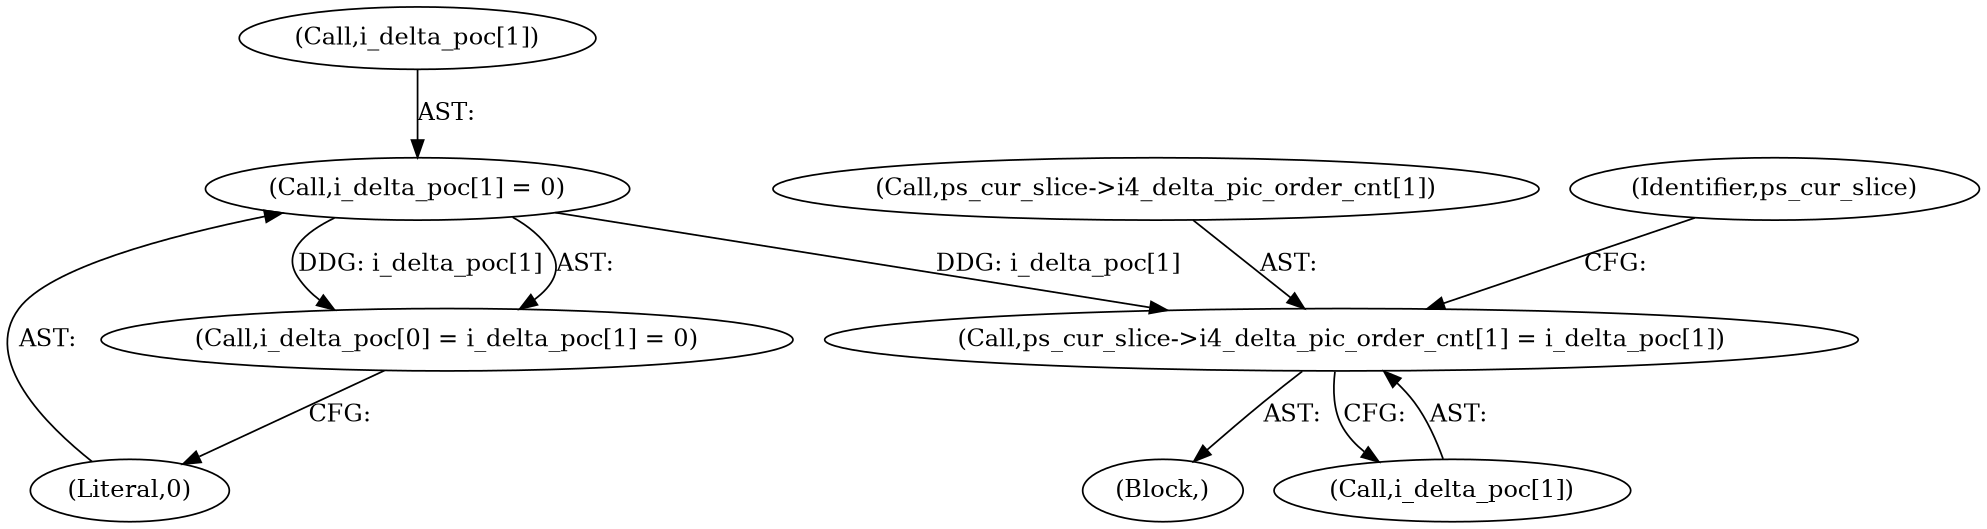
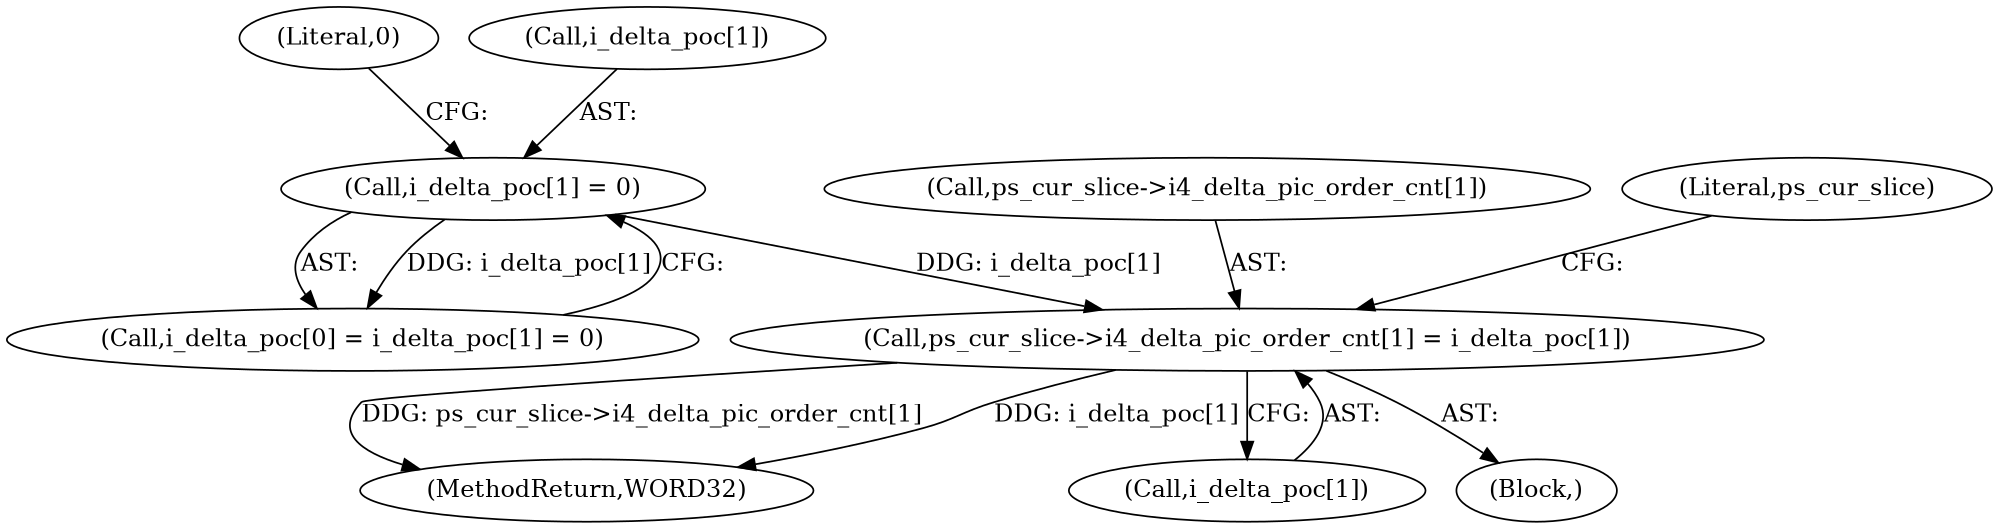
(1775, 189) -> (1807, 189)
(52, 340) -> (461, 114)
(292, 414) -> (644, 285)
none -> (587, 491)
